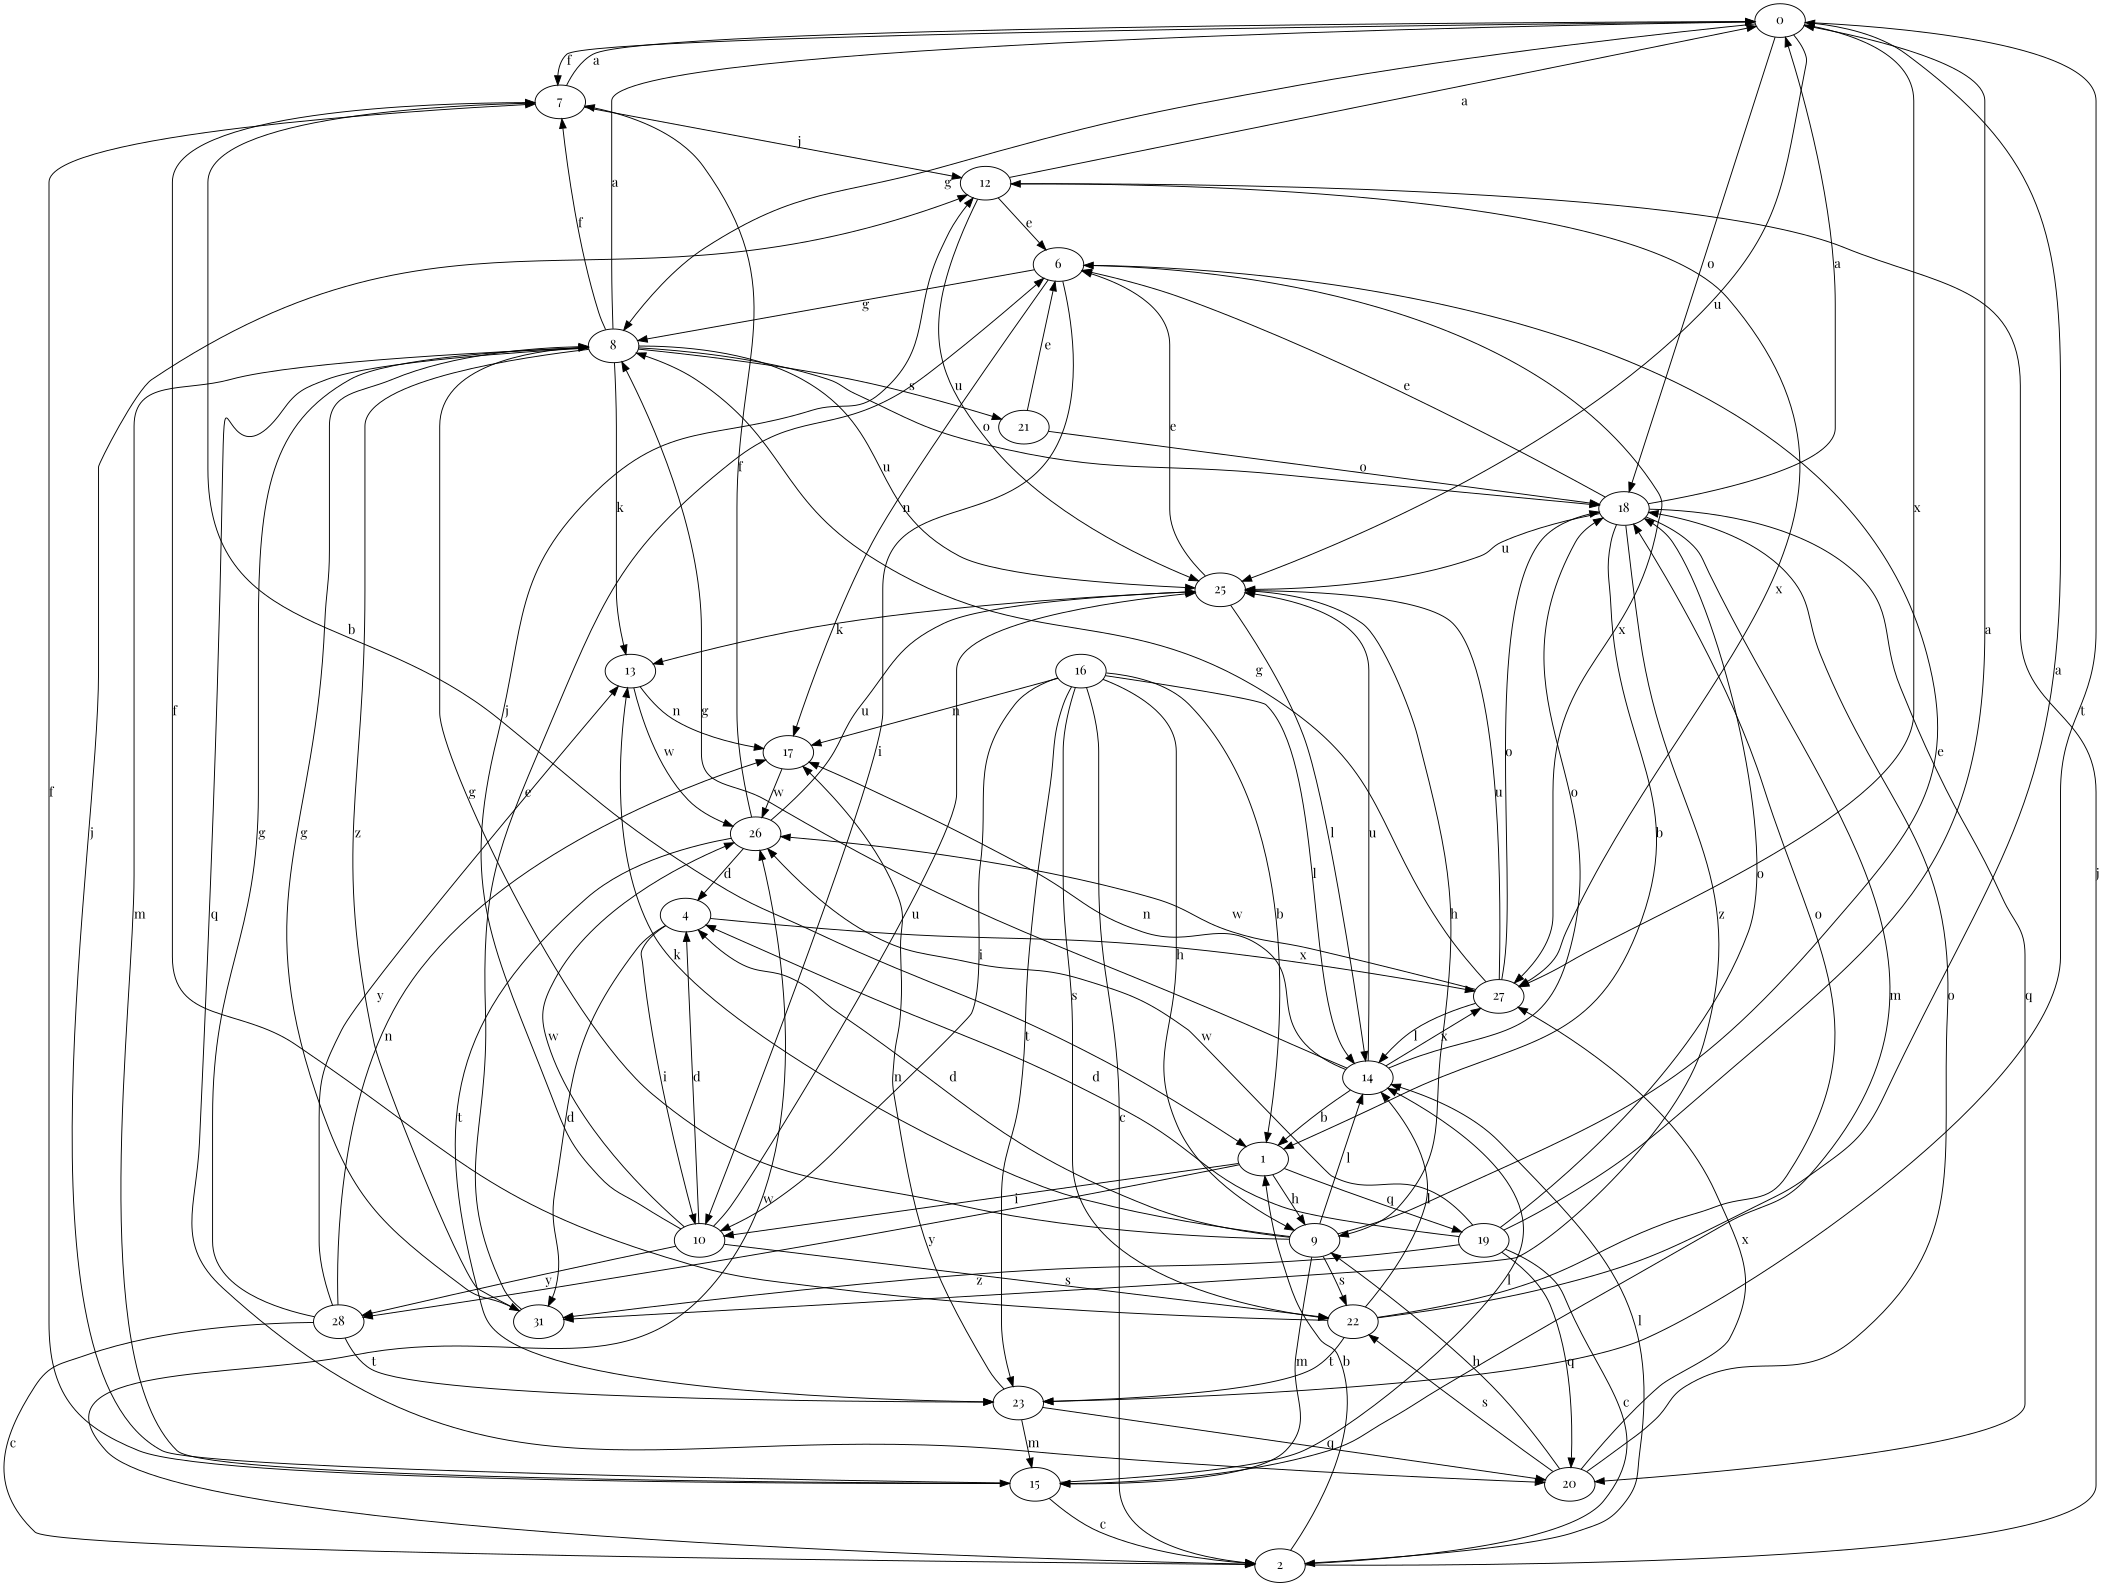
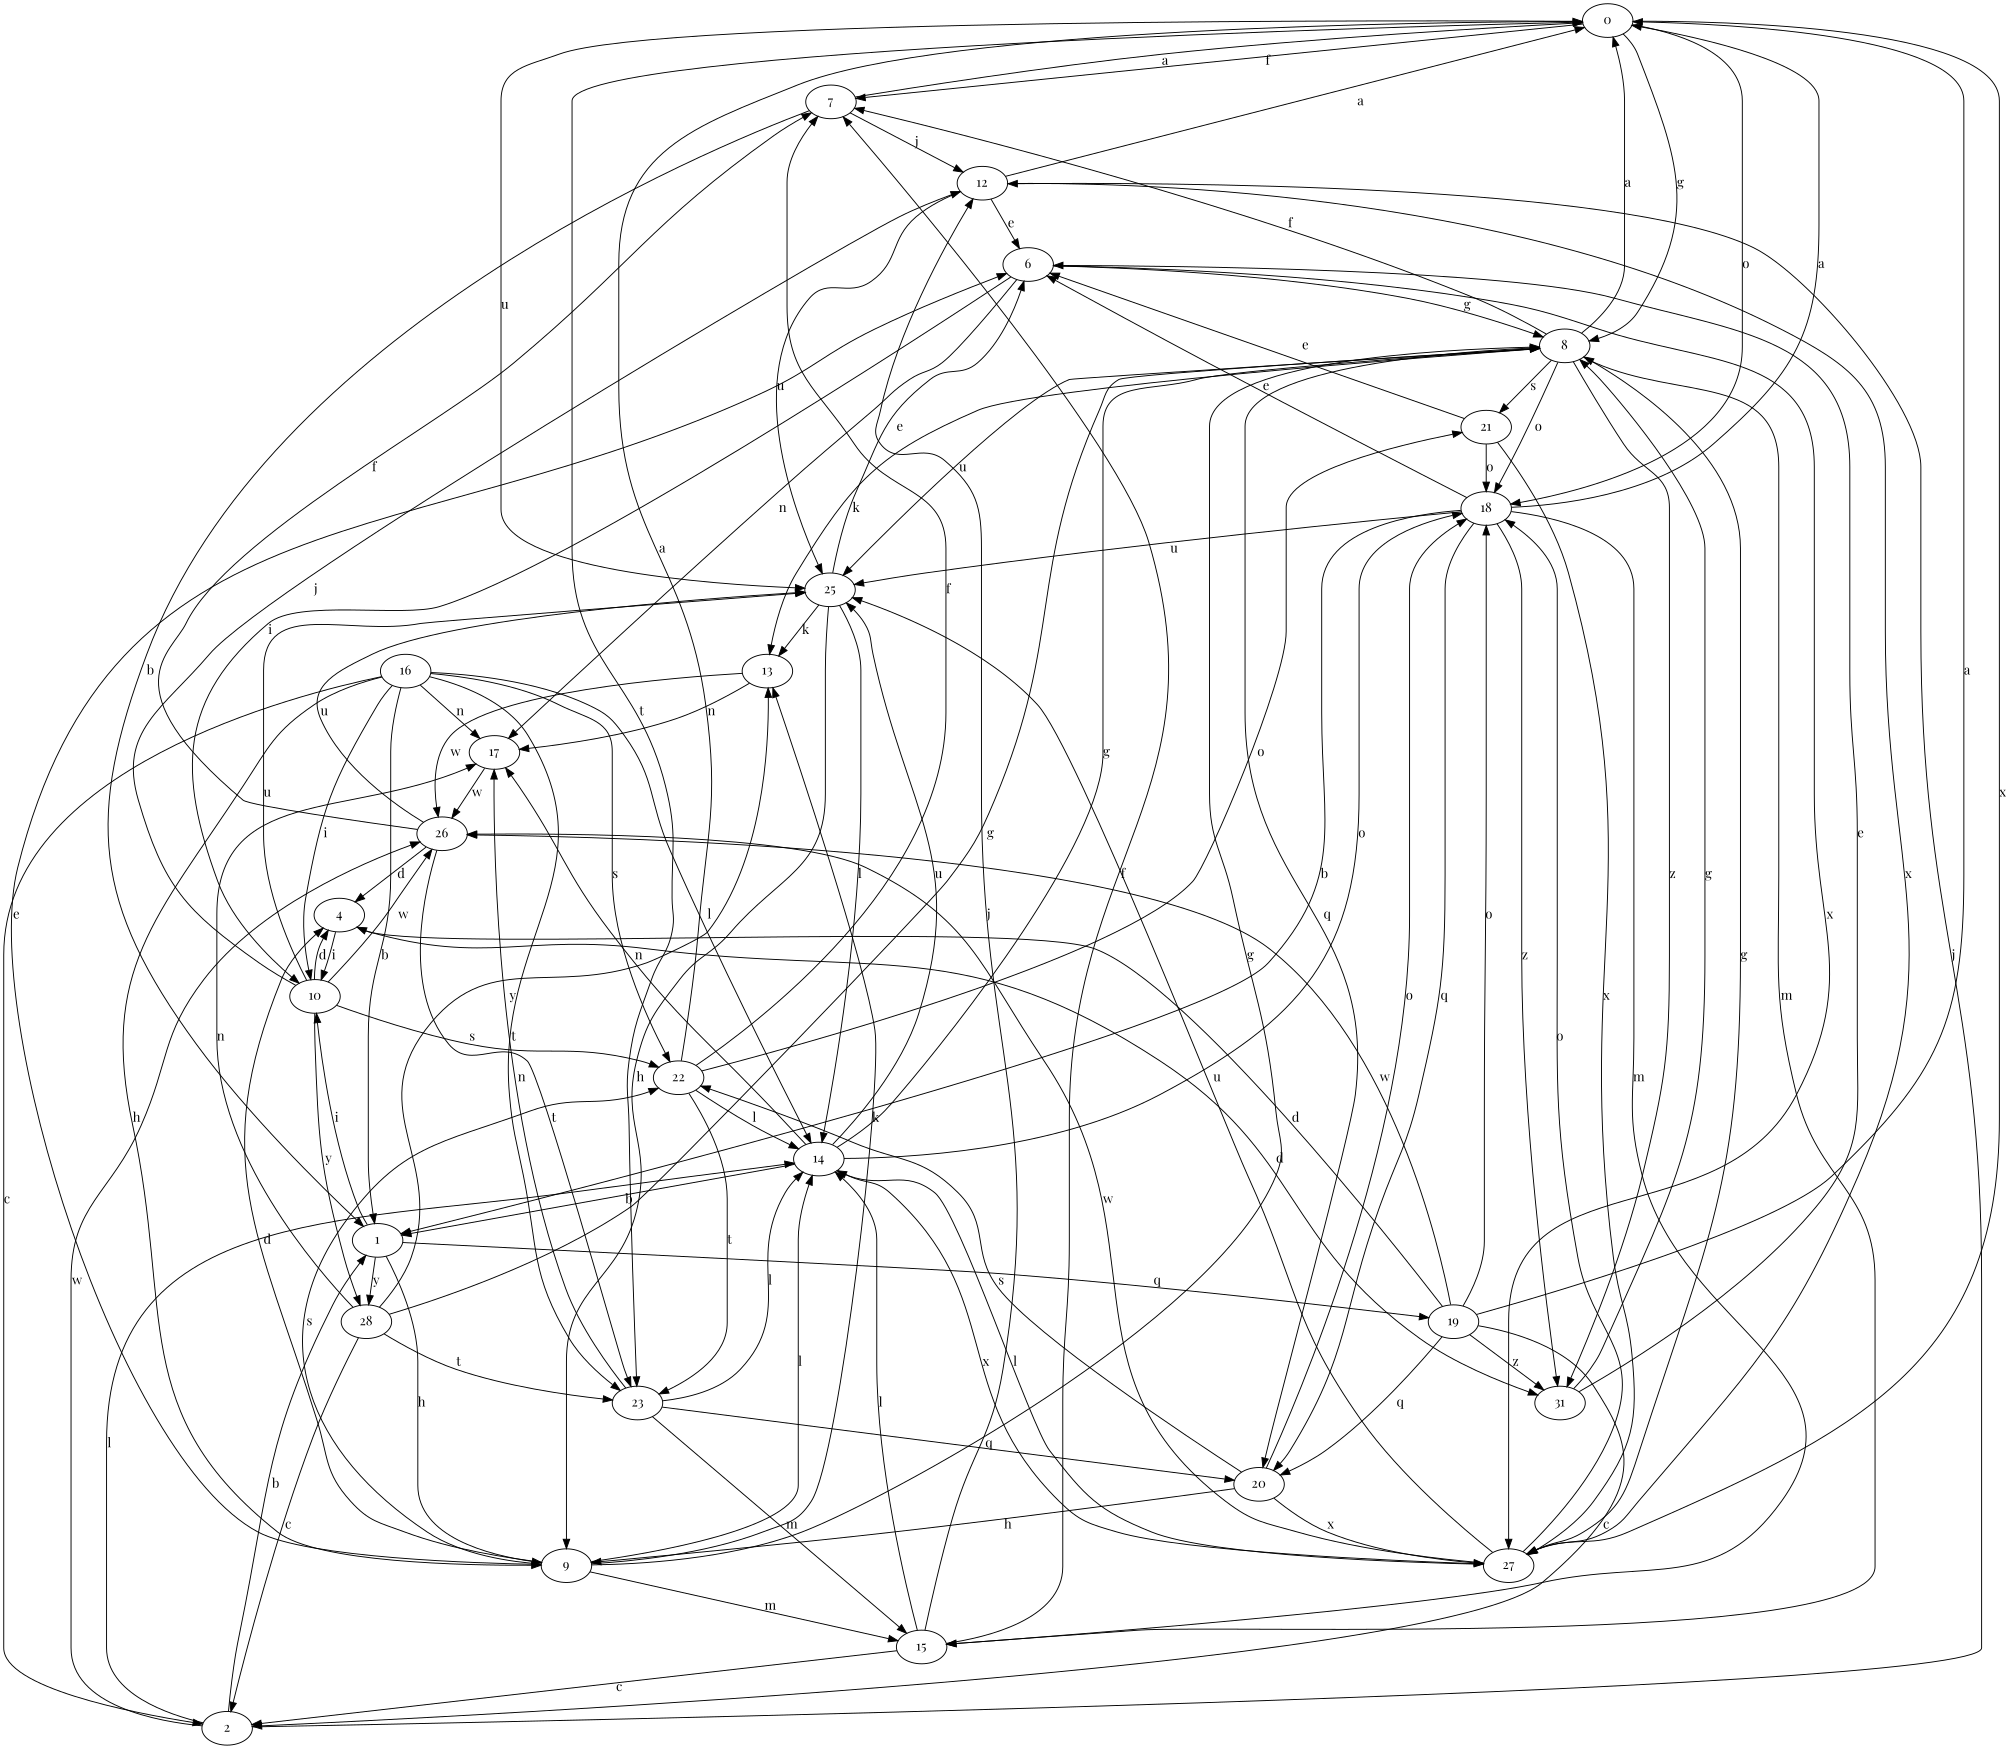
(1089, 941) -> (1603, 1004)
(1833, 1057) -> (1205, 859)
none -> (767, 1317)
